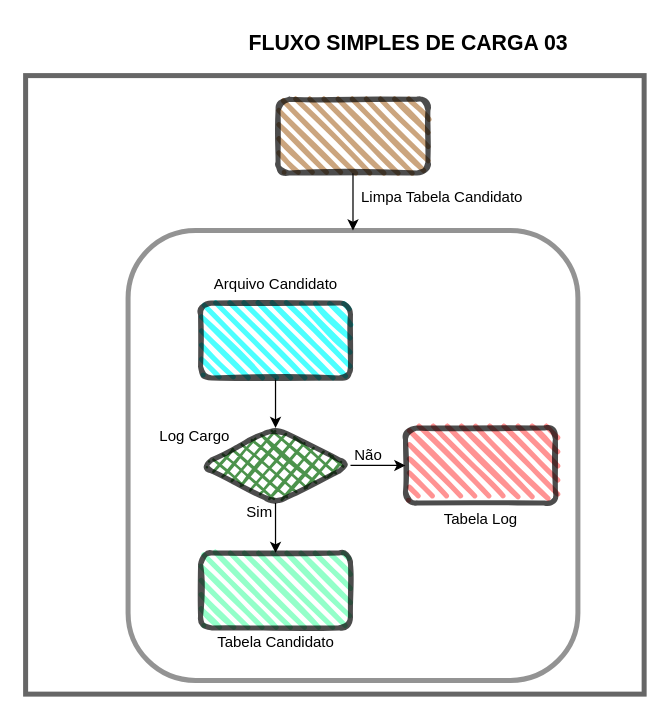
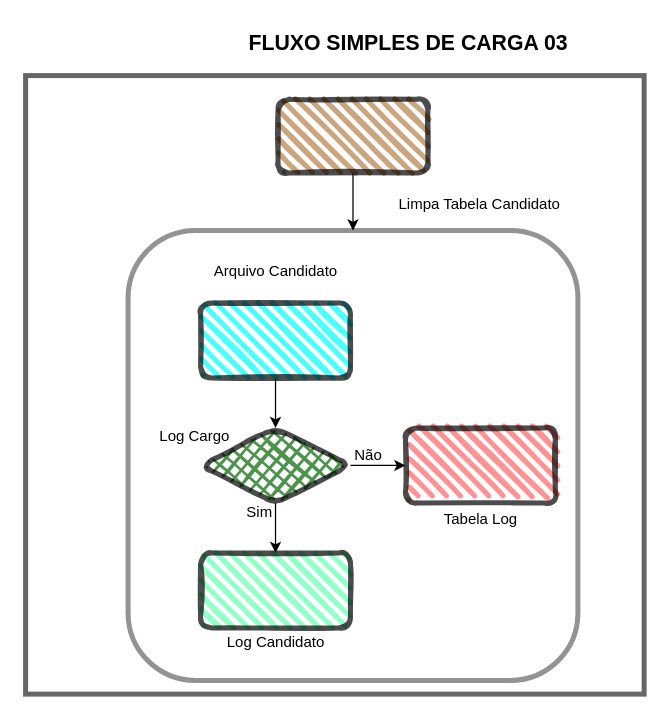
(442, 198) -> (479, 204)
(276, 284) -> (276, 272)
(276, 643) -> (276, 643)
